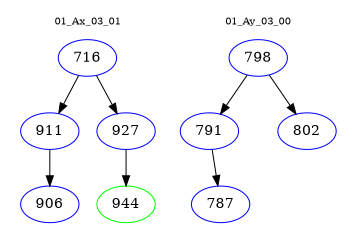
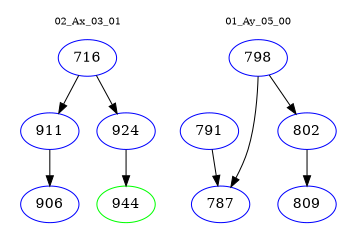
(88, 22) -> (88, 22)
(258, 22) -> (258, 22)
(237, 90) -> (253, 129)
(126, 131) -> (126, 131)
none -> (307, 204)
